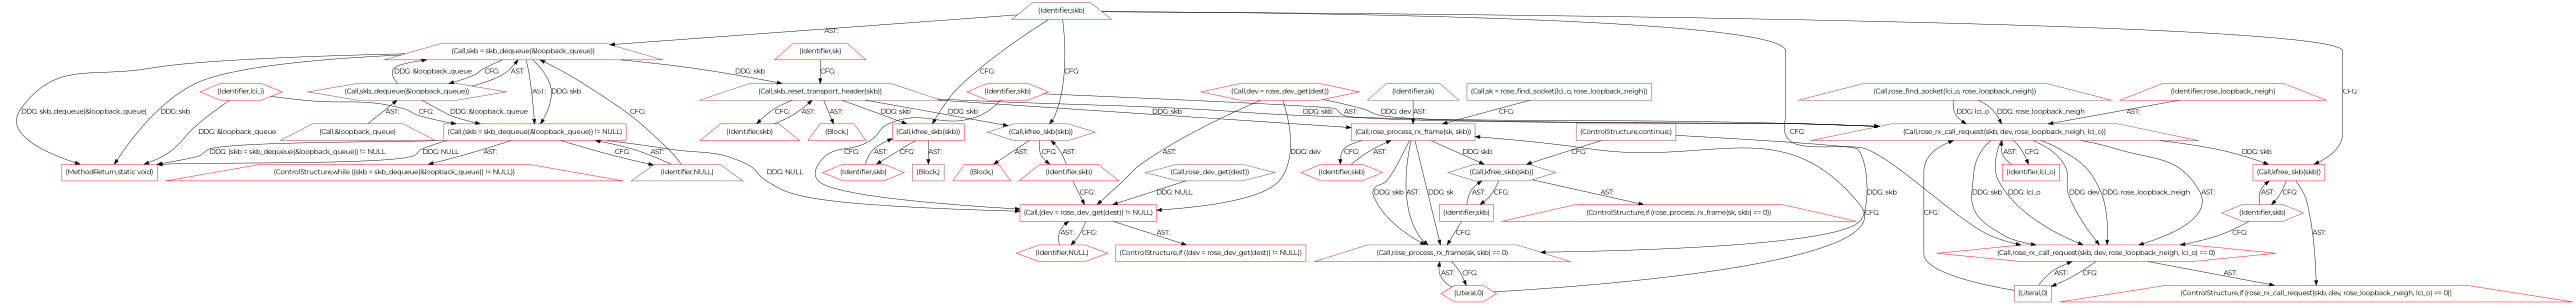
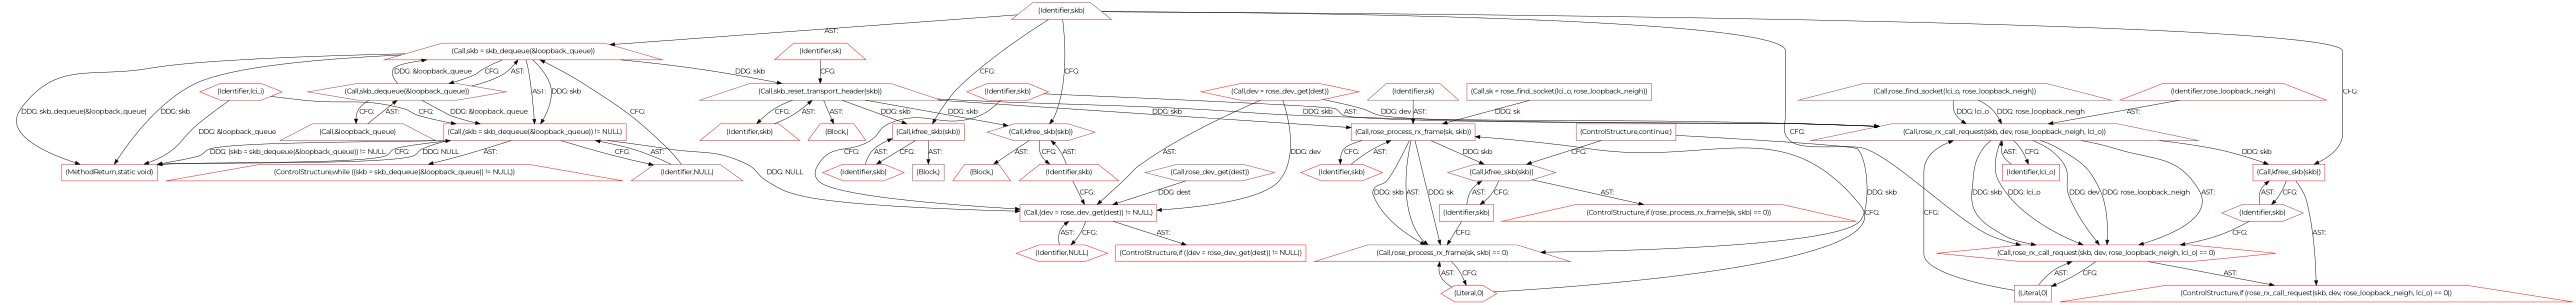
none -> (360, 108)
(1508, 112) -> (1508, 112)
none -> (303, 162)
(1174, 193) -> (1174, 193)
